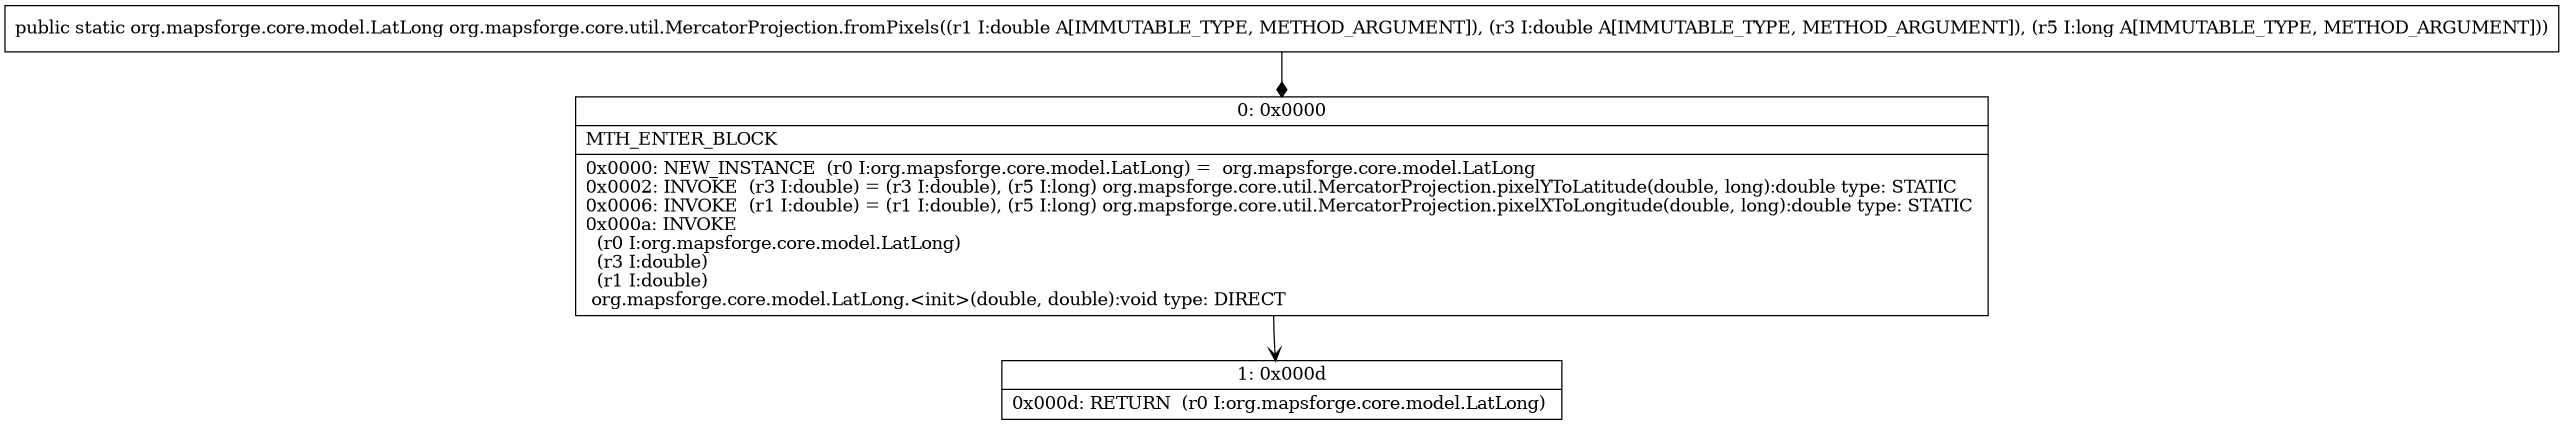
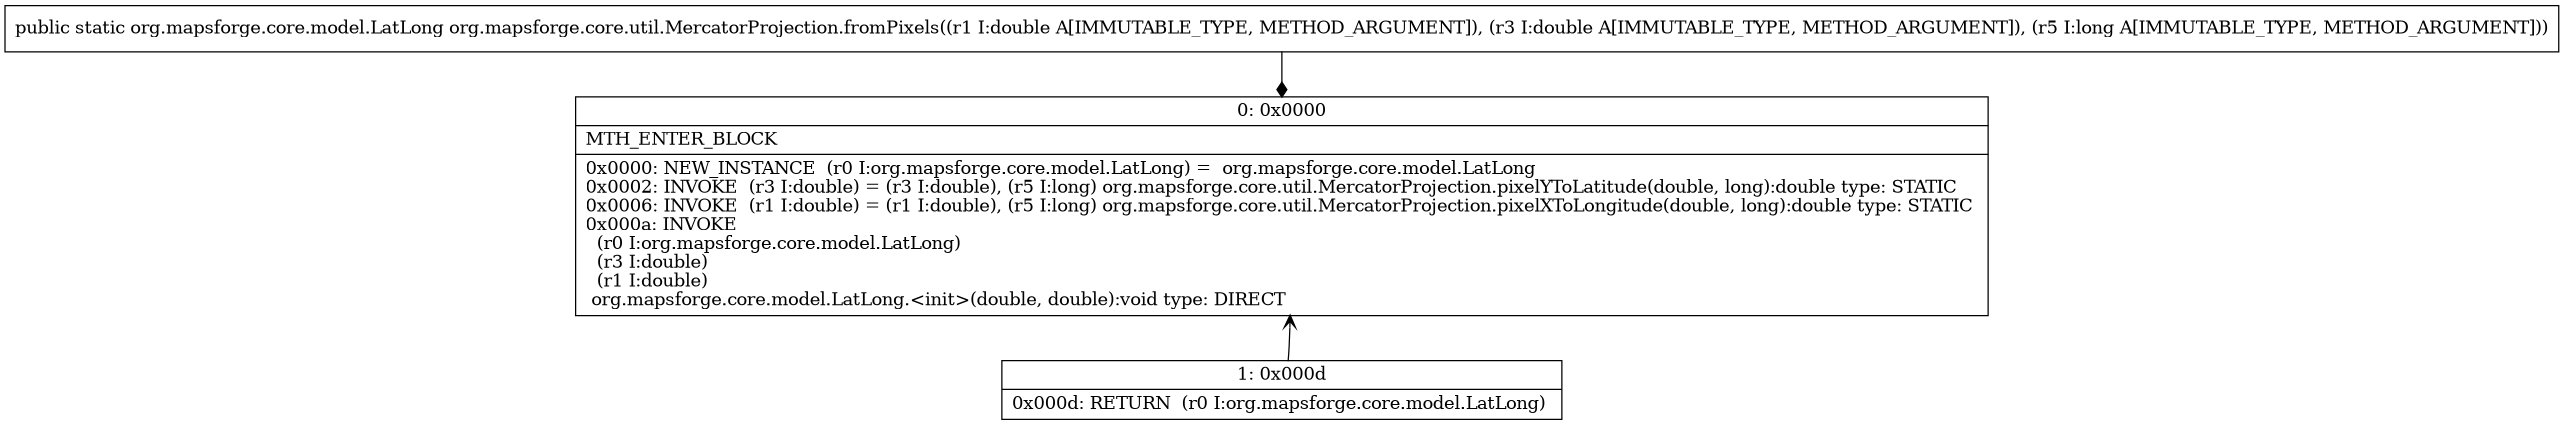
(1274, 332) -> (1289, 344)
